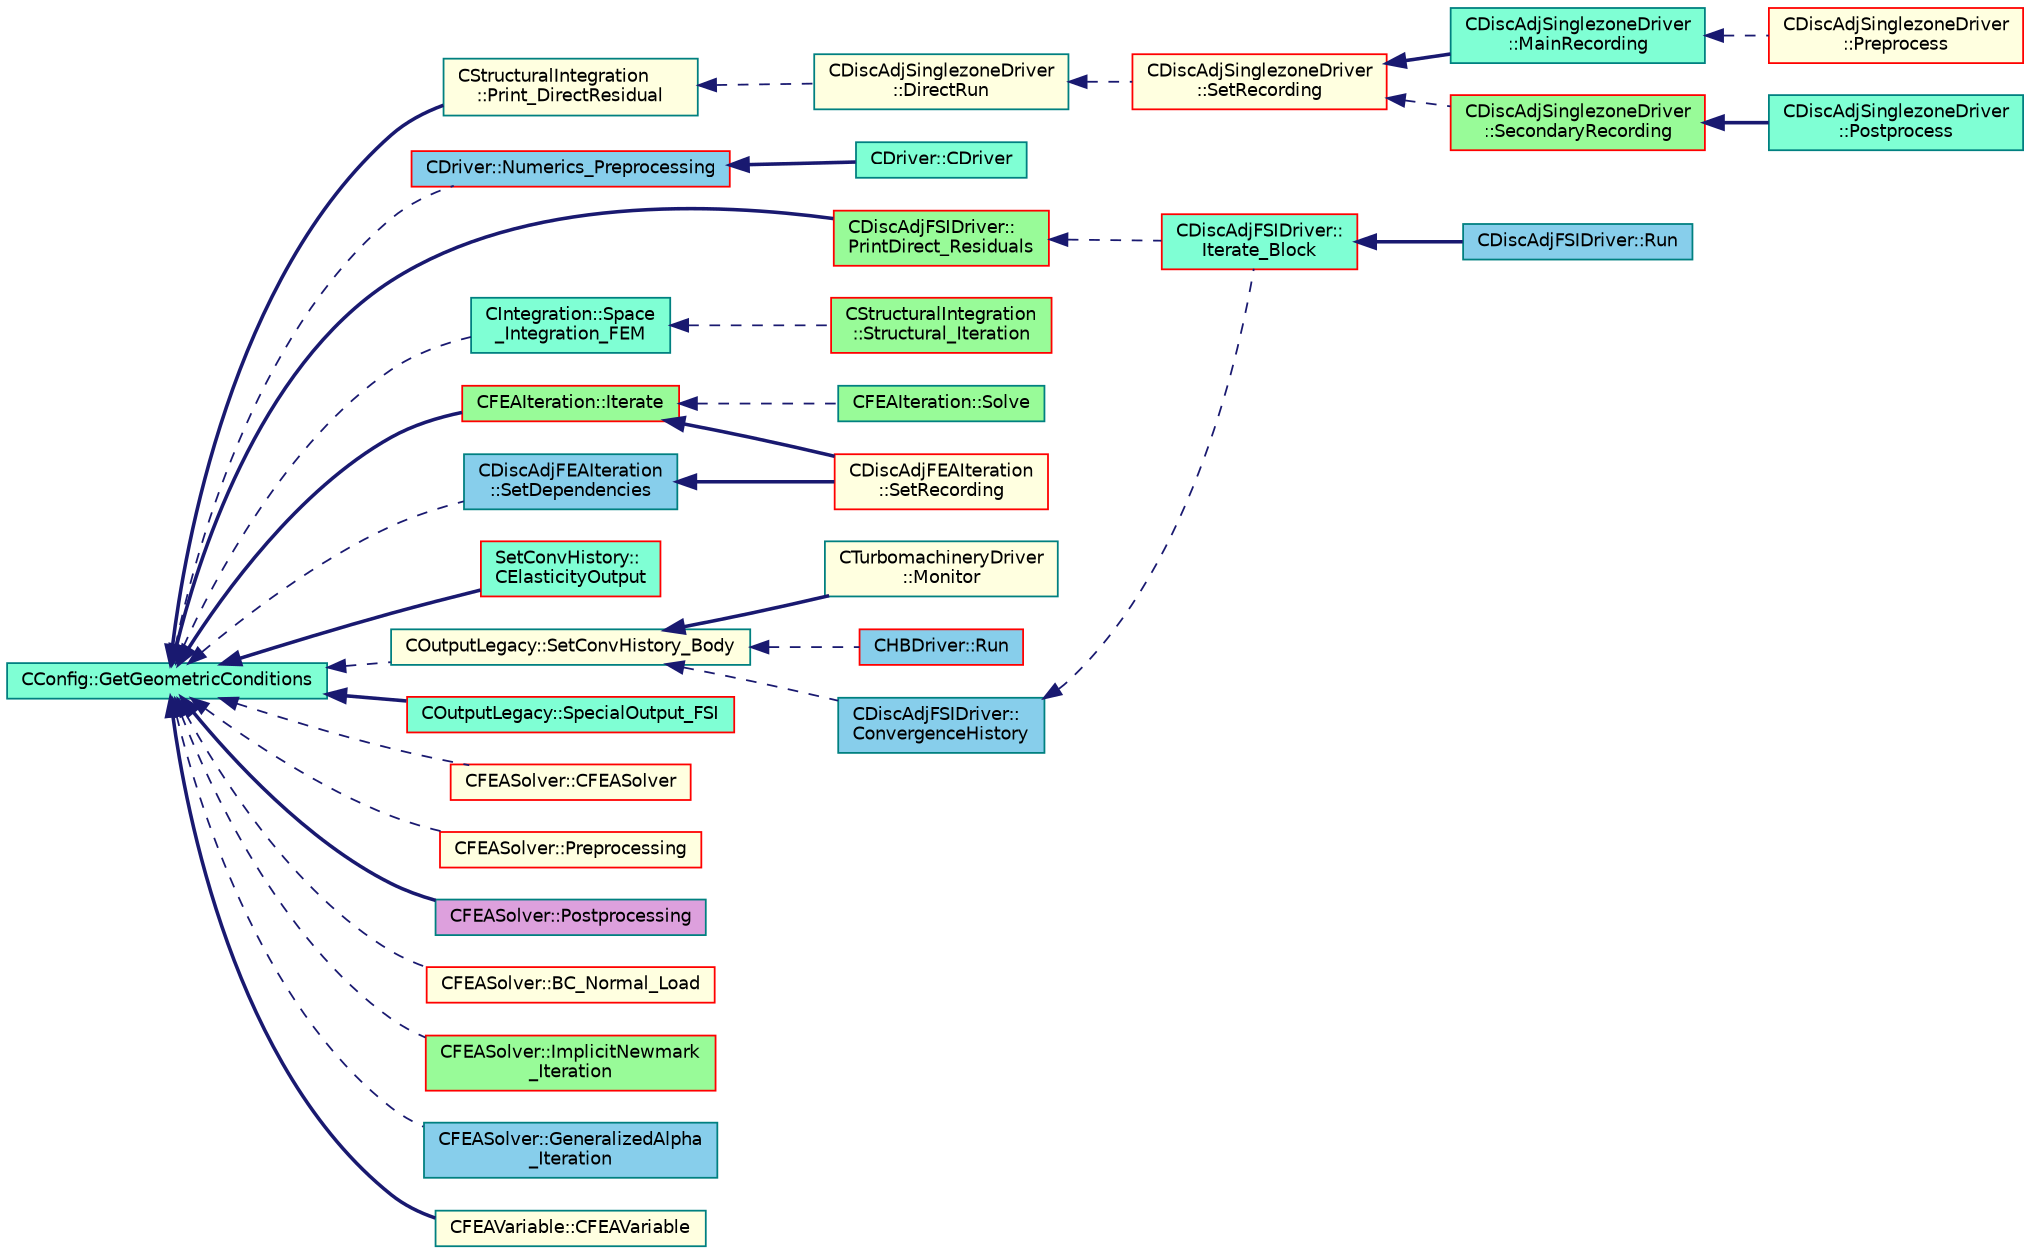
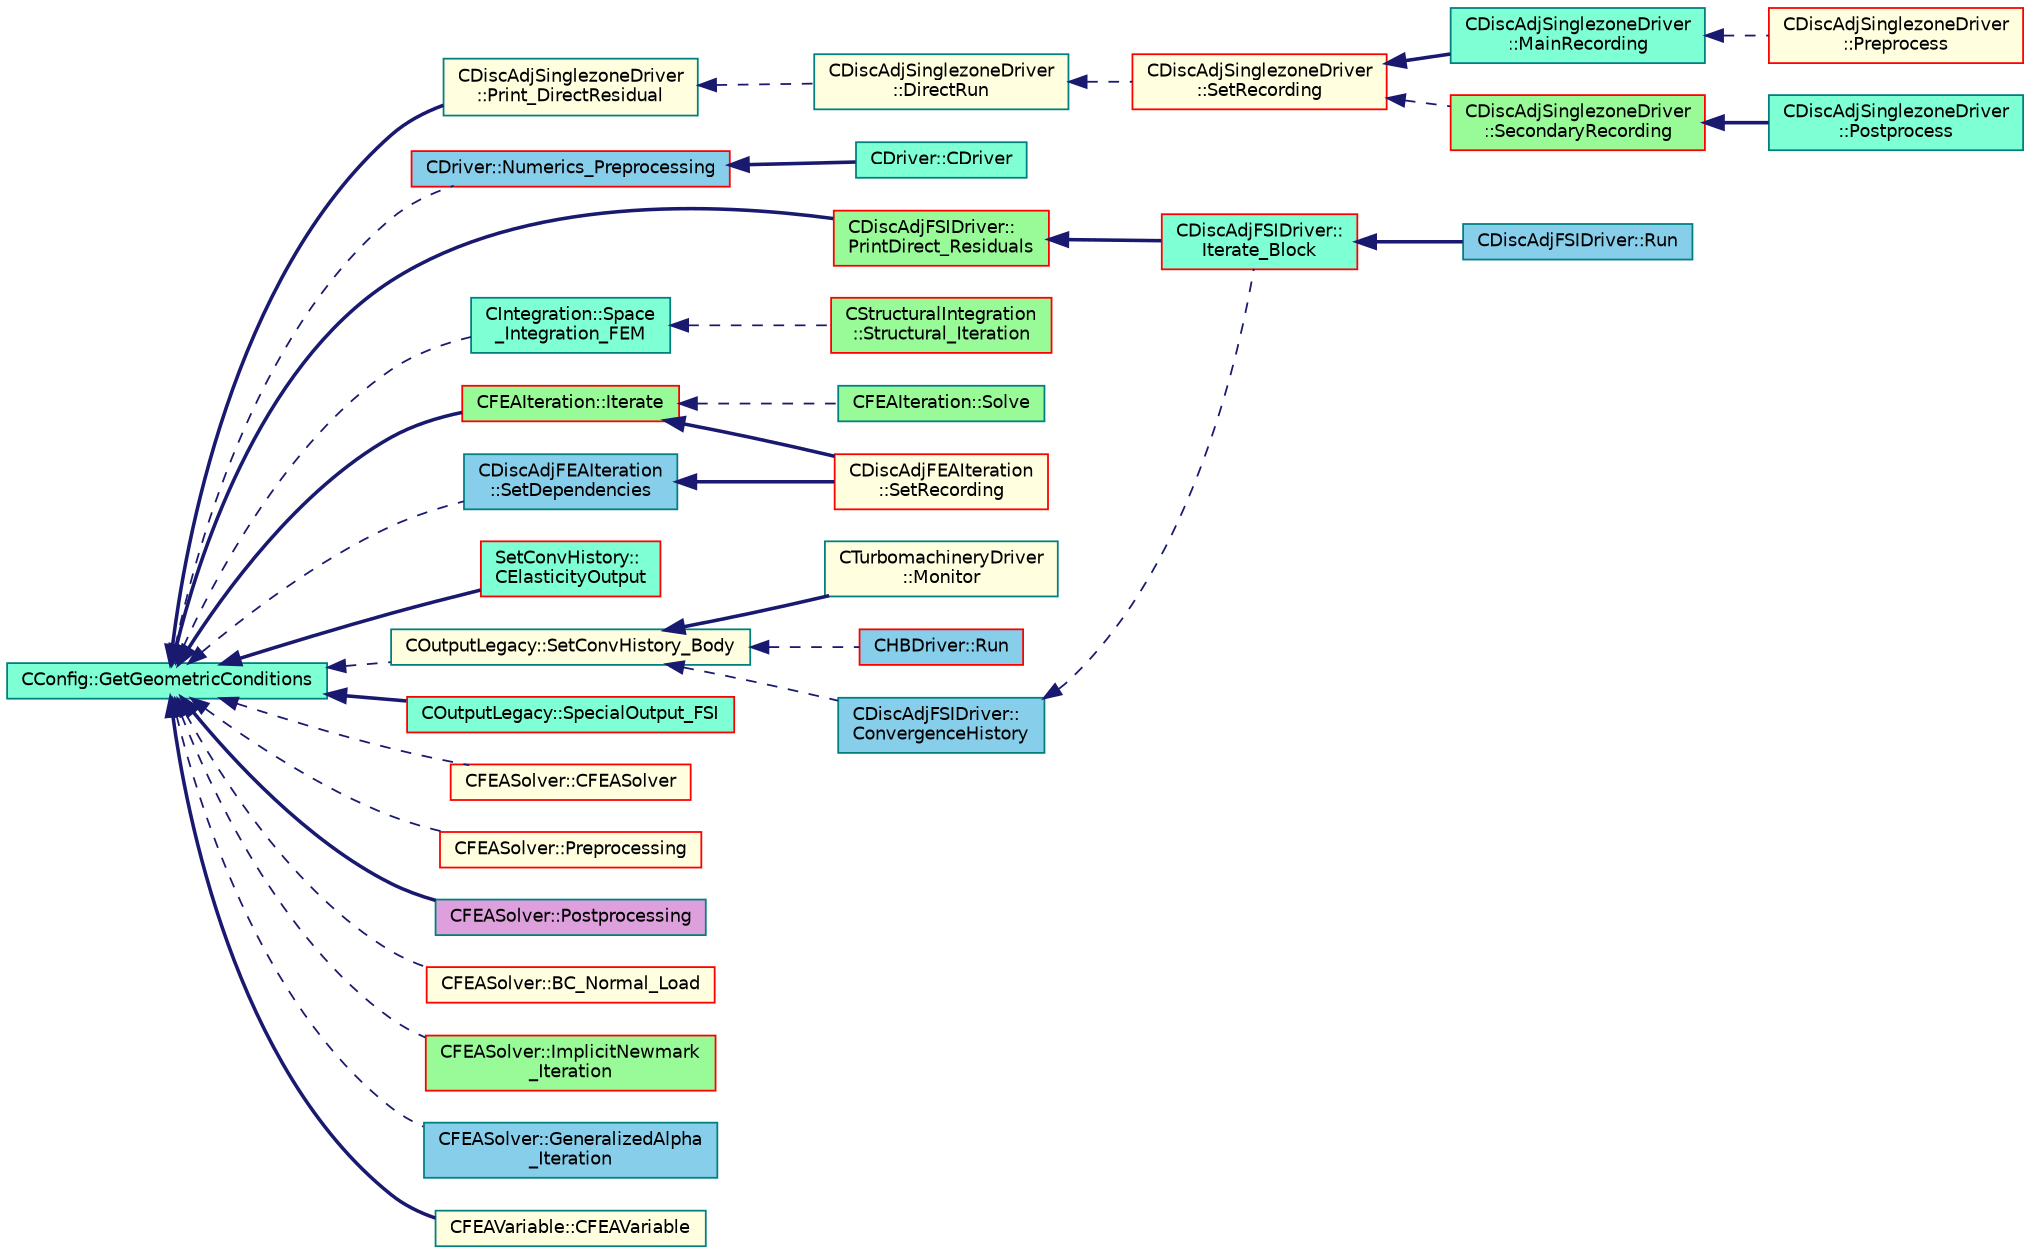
(571, 87) -> (571, 87)
(1115, 240) -> (1115, 240)
